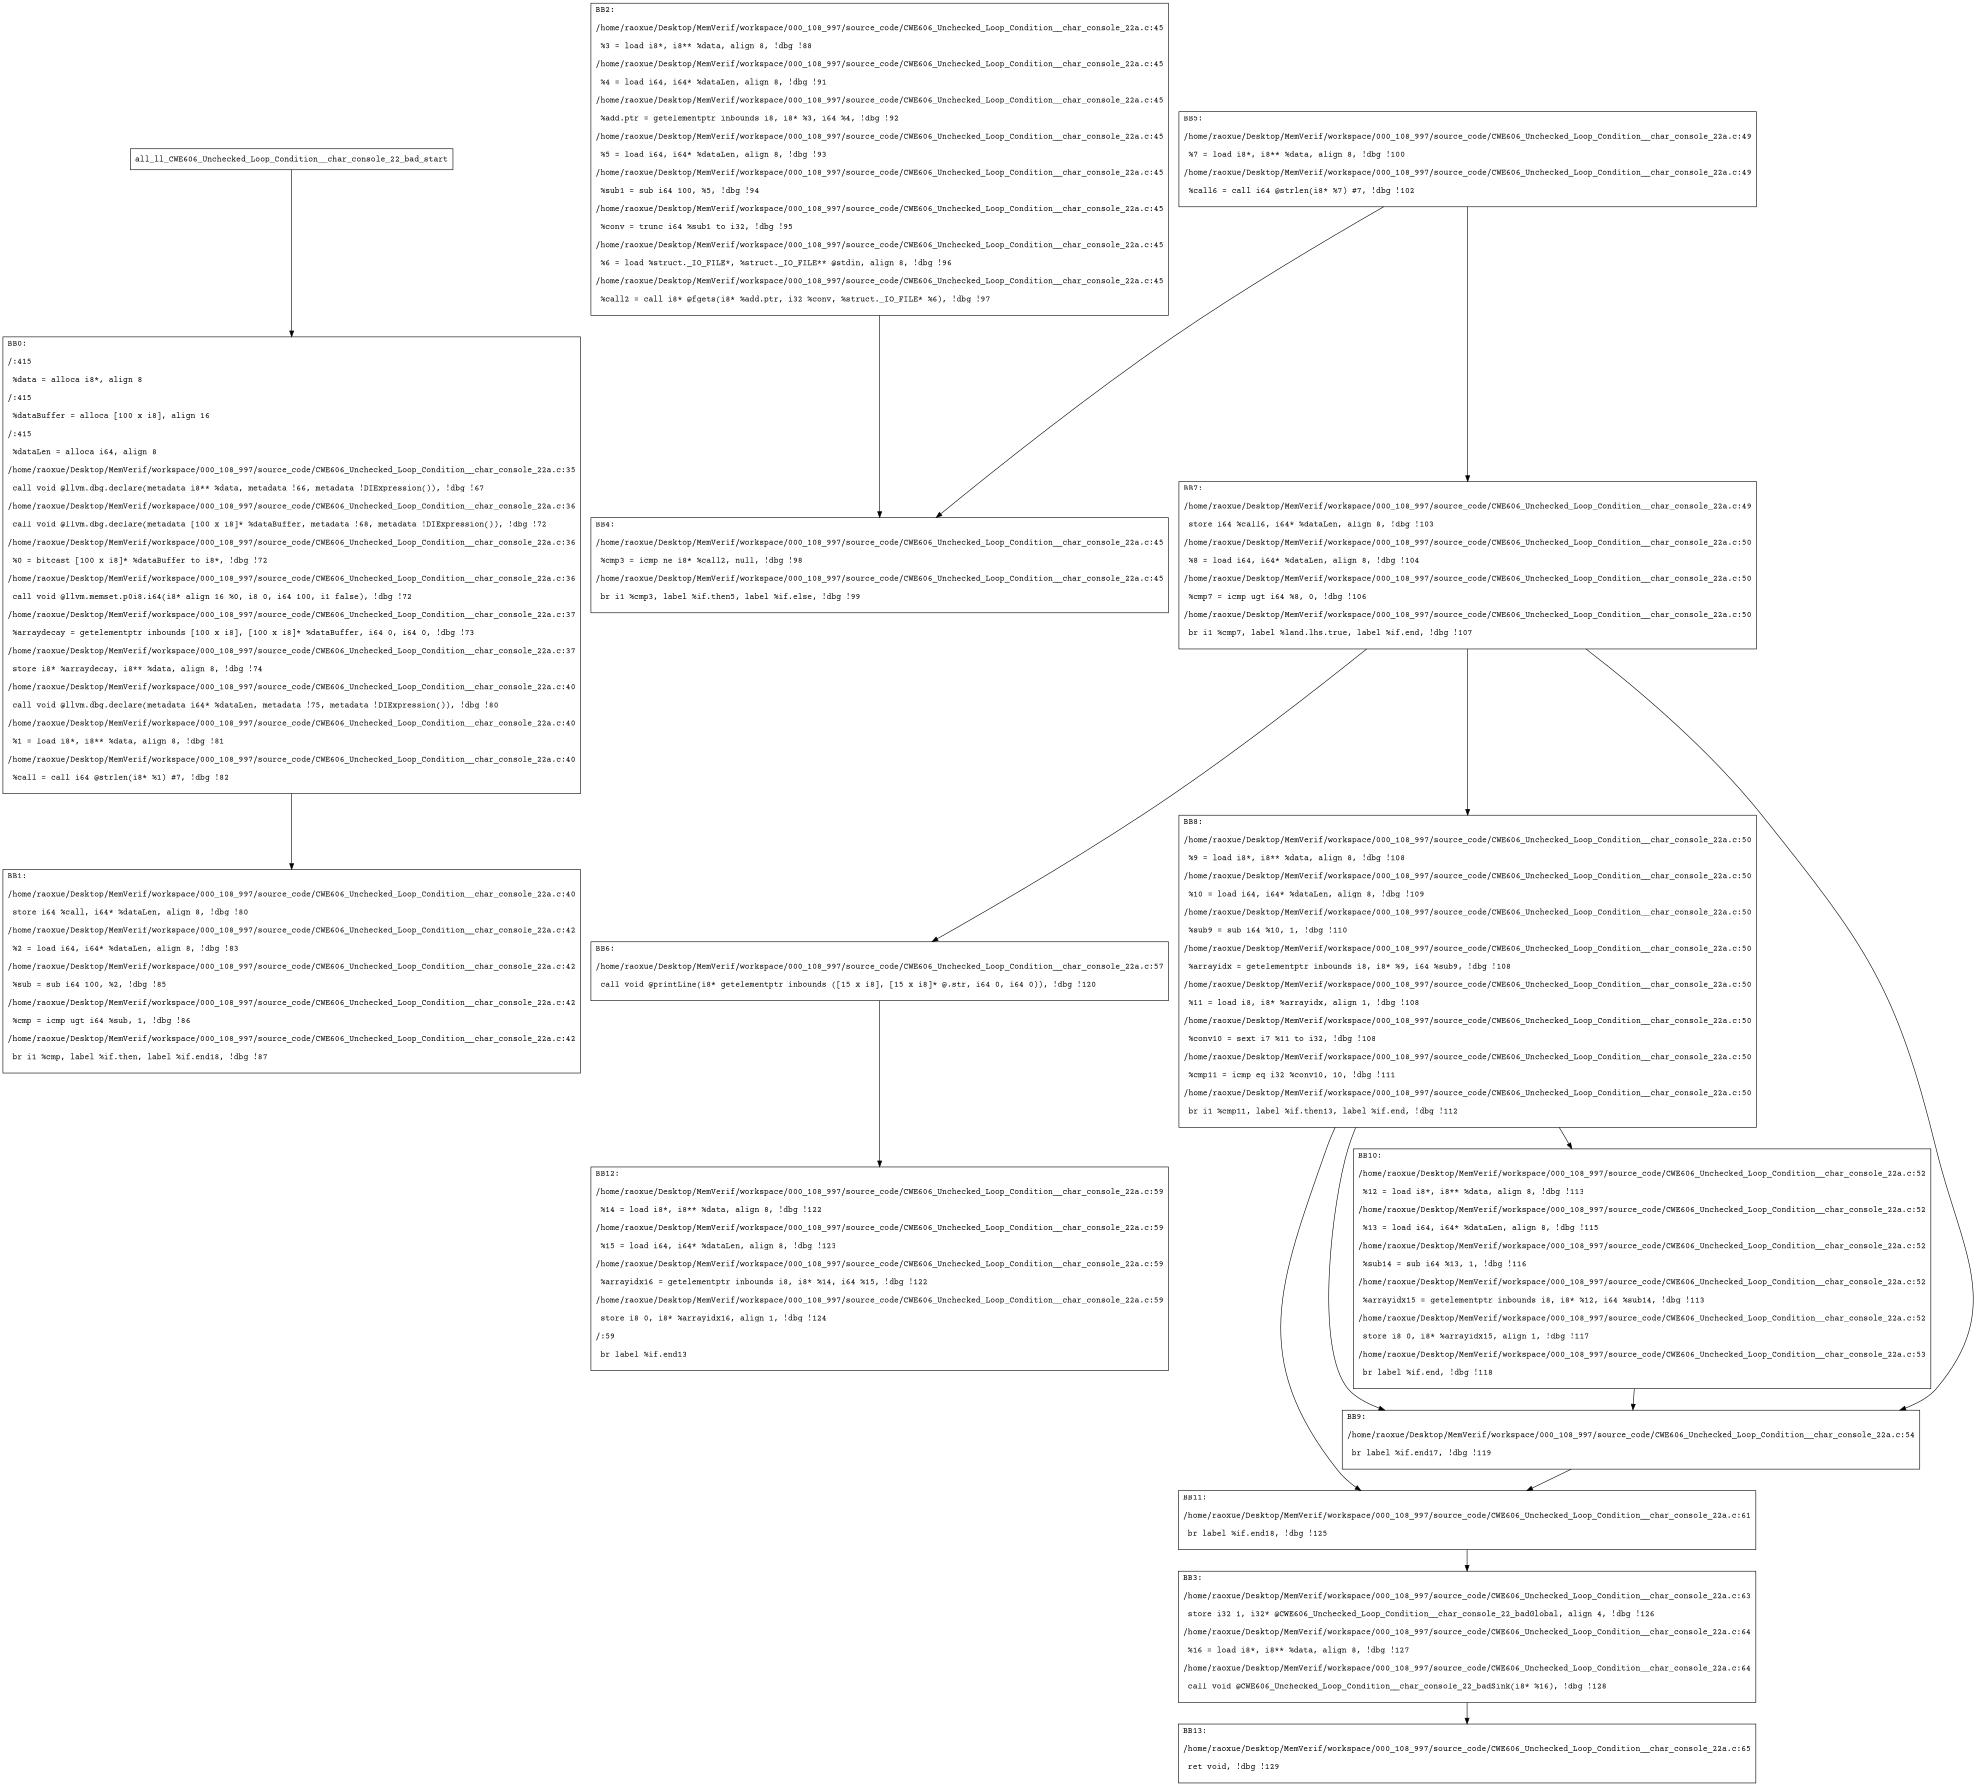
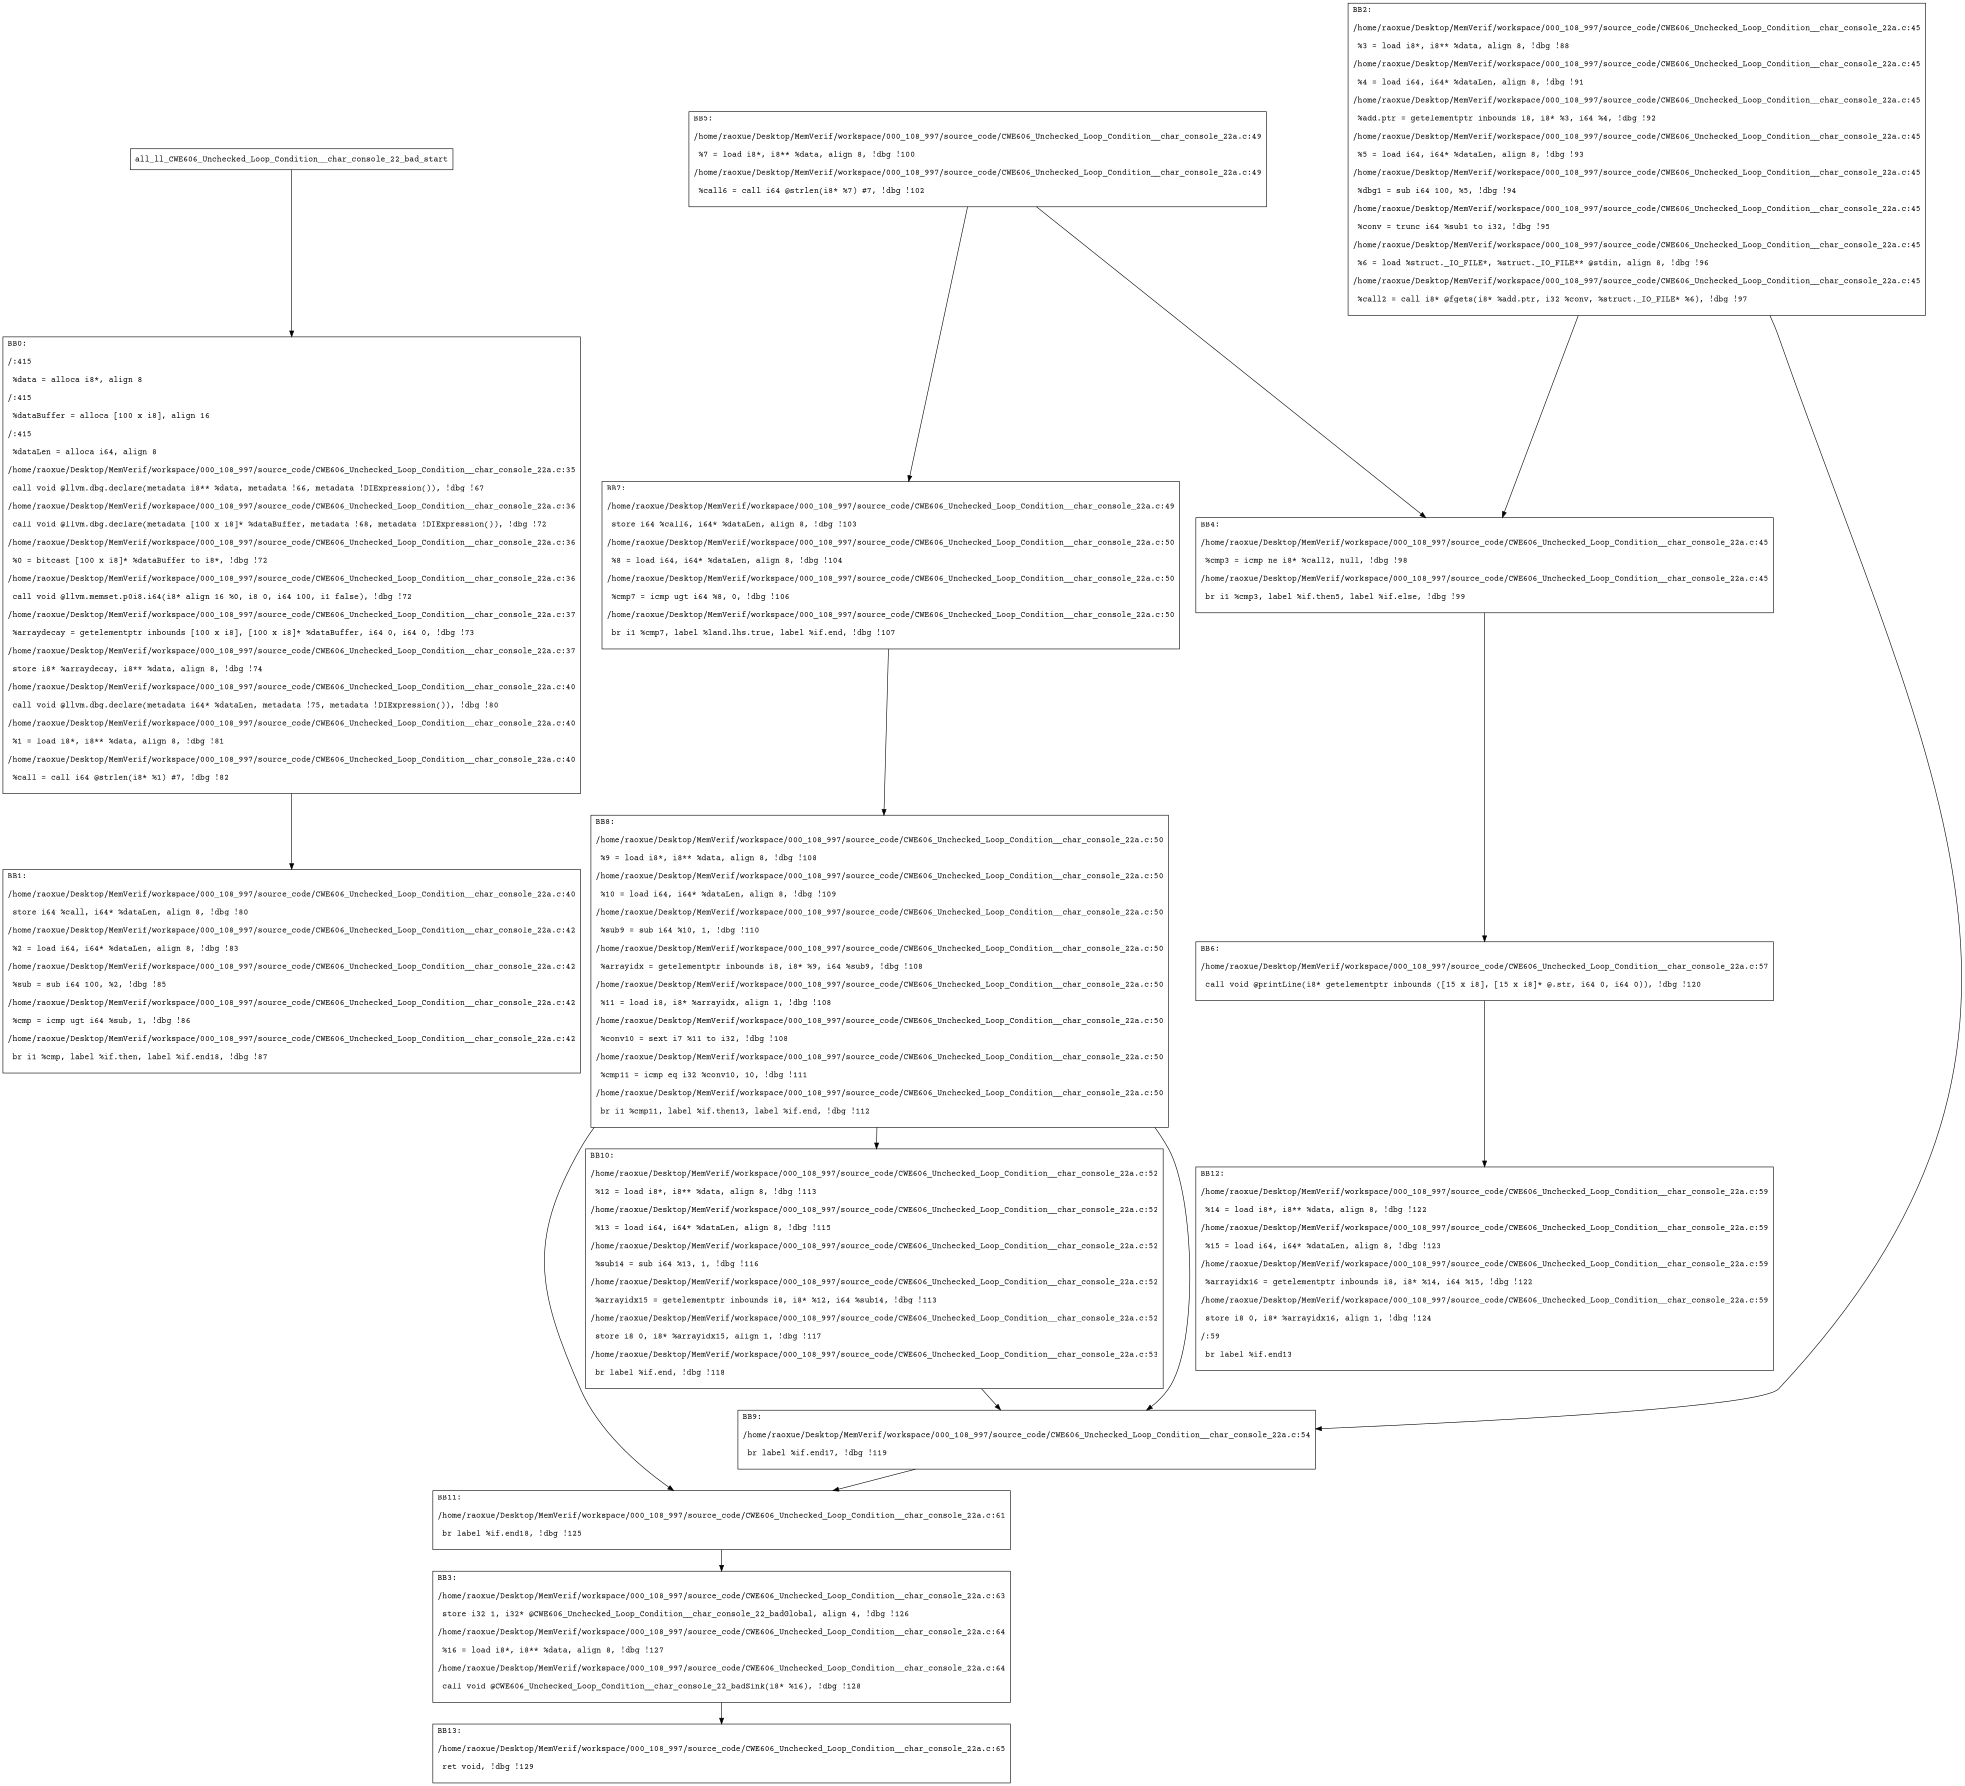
(678, 190) -> (1435, 190)
(1159, 804) -> (1485, 774)
(1884, 991) -> (1946, 1090)
